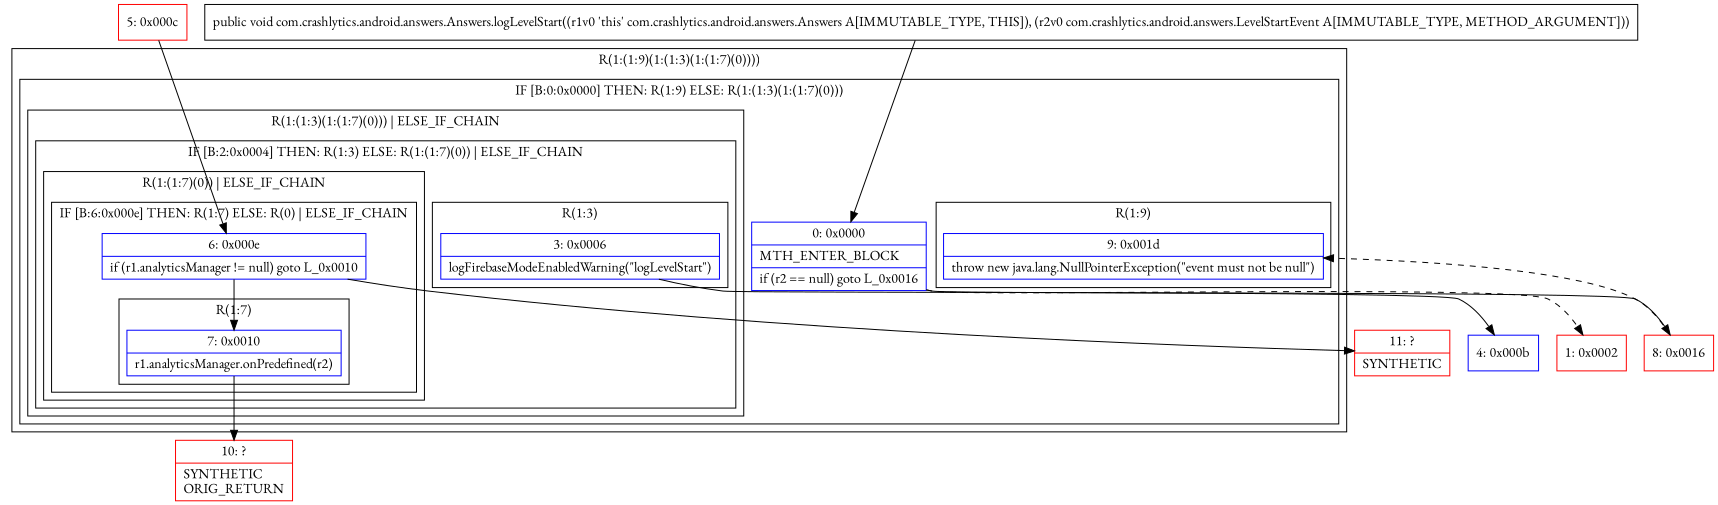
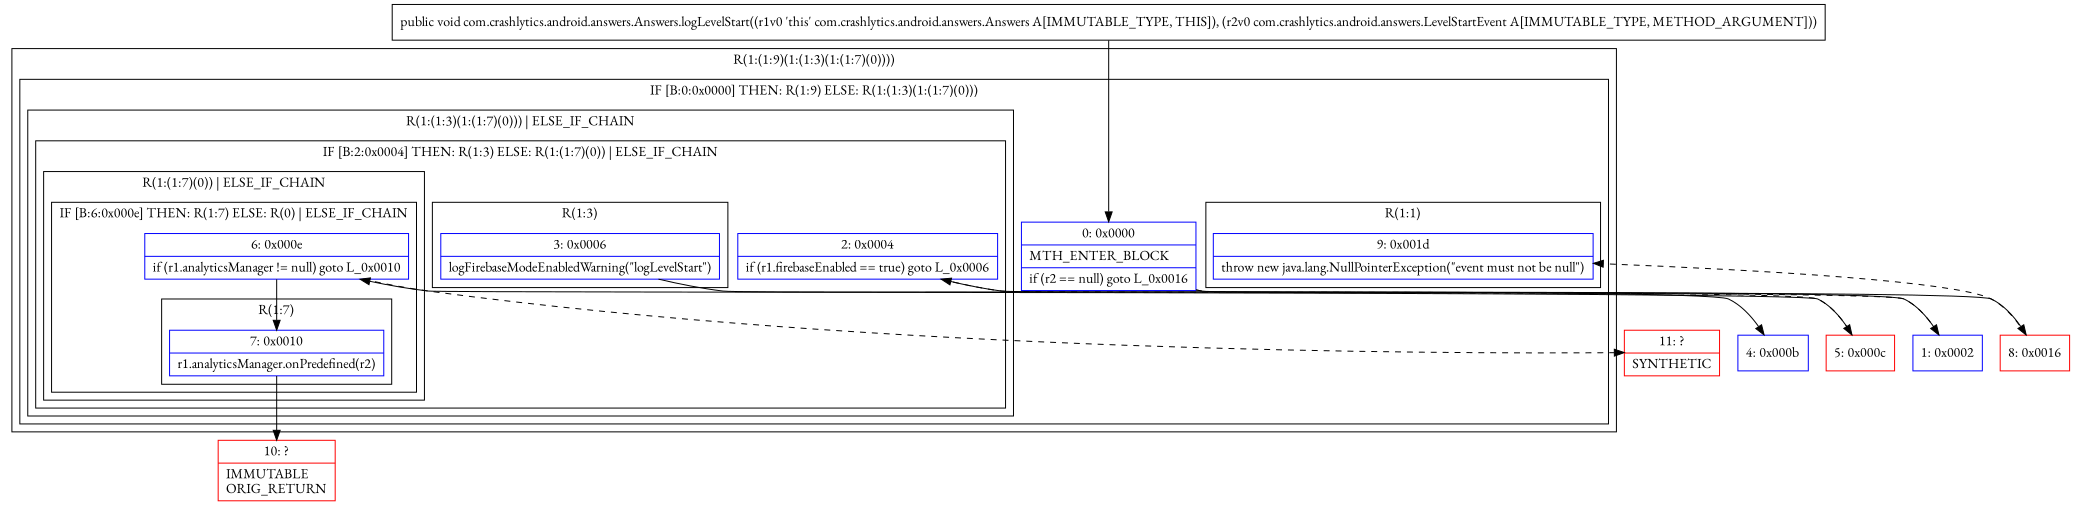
(1133, 214) -> (1403, 214)
none -> (868, 256)
(845, 328) -> (987, 339)
(1592, 353) -> (1948, 353)
(223, 474) -> (268, 474)
